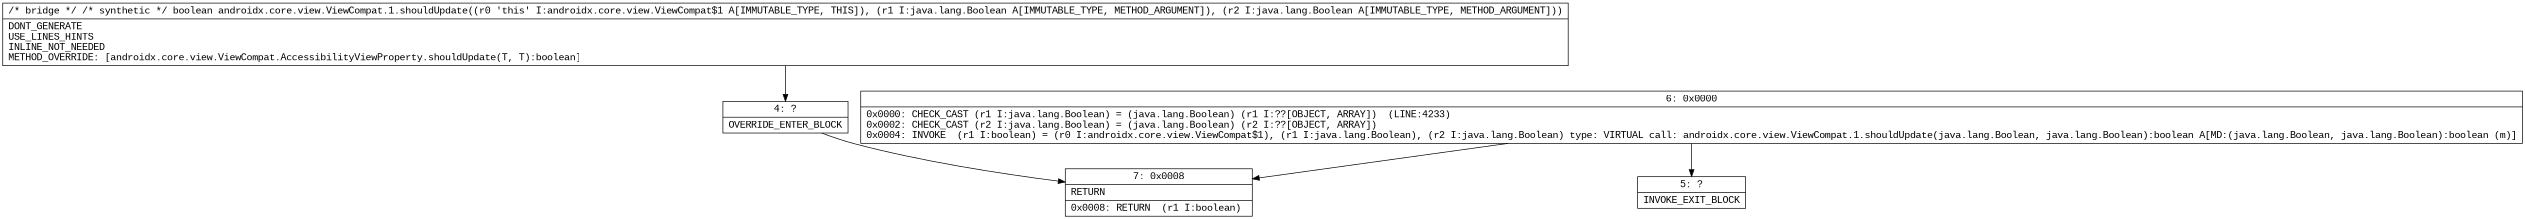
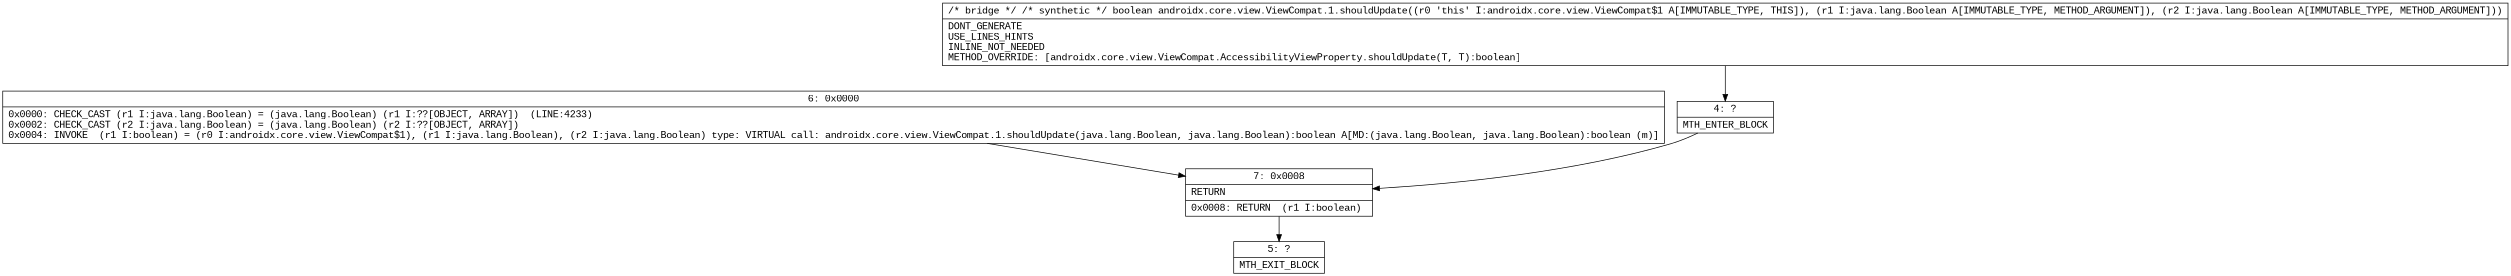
(785, 125) -> (1725, 125)
(1692, 156) -> (1279, 225)
(1692, 200) -> (1279, 265)
